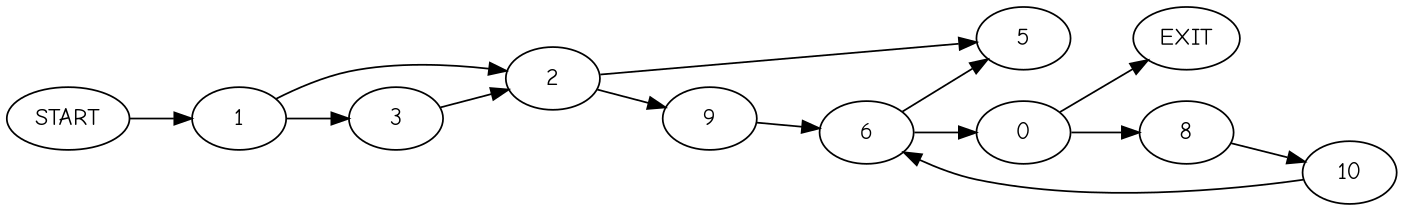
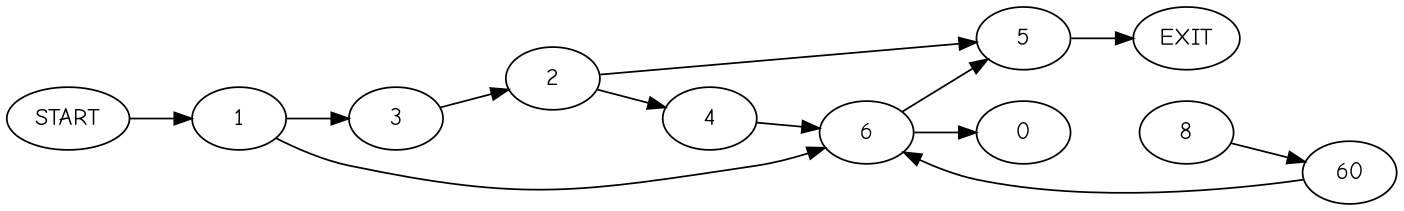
(380, 67) -> (540, 189)
(1096, 90) -> (1093, 38)
(710, 119) -> (710, 119)
(1097, 132) -> none
(1350, 173) -> (1350, 173)
